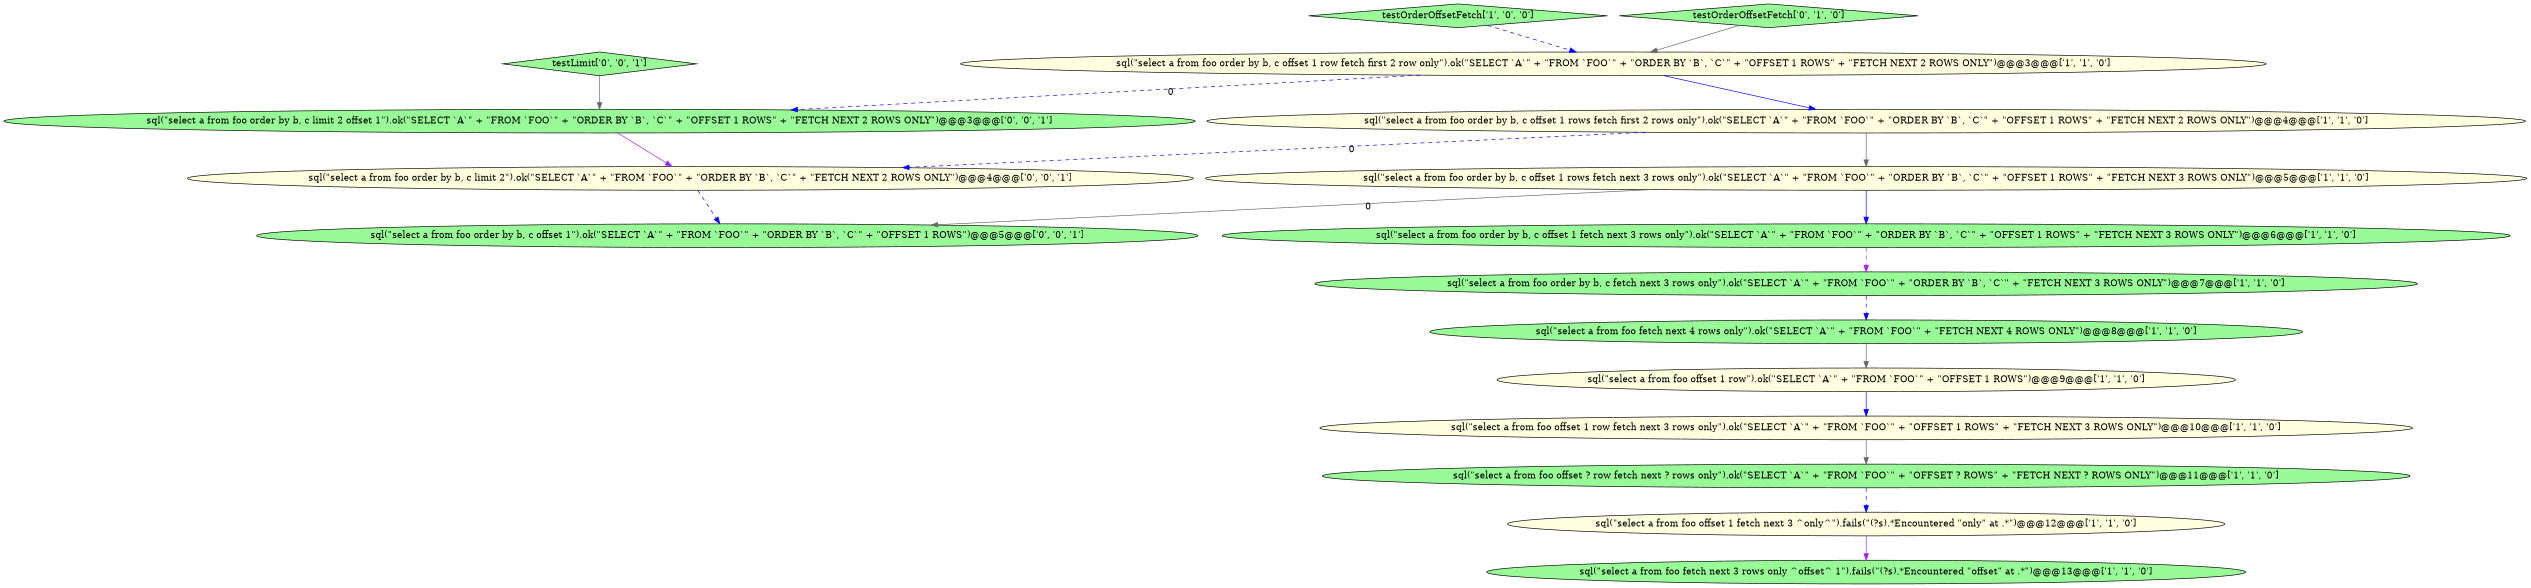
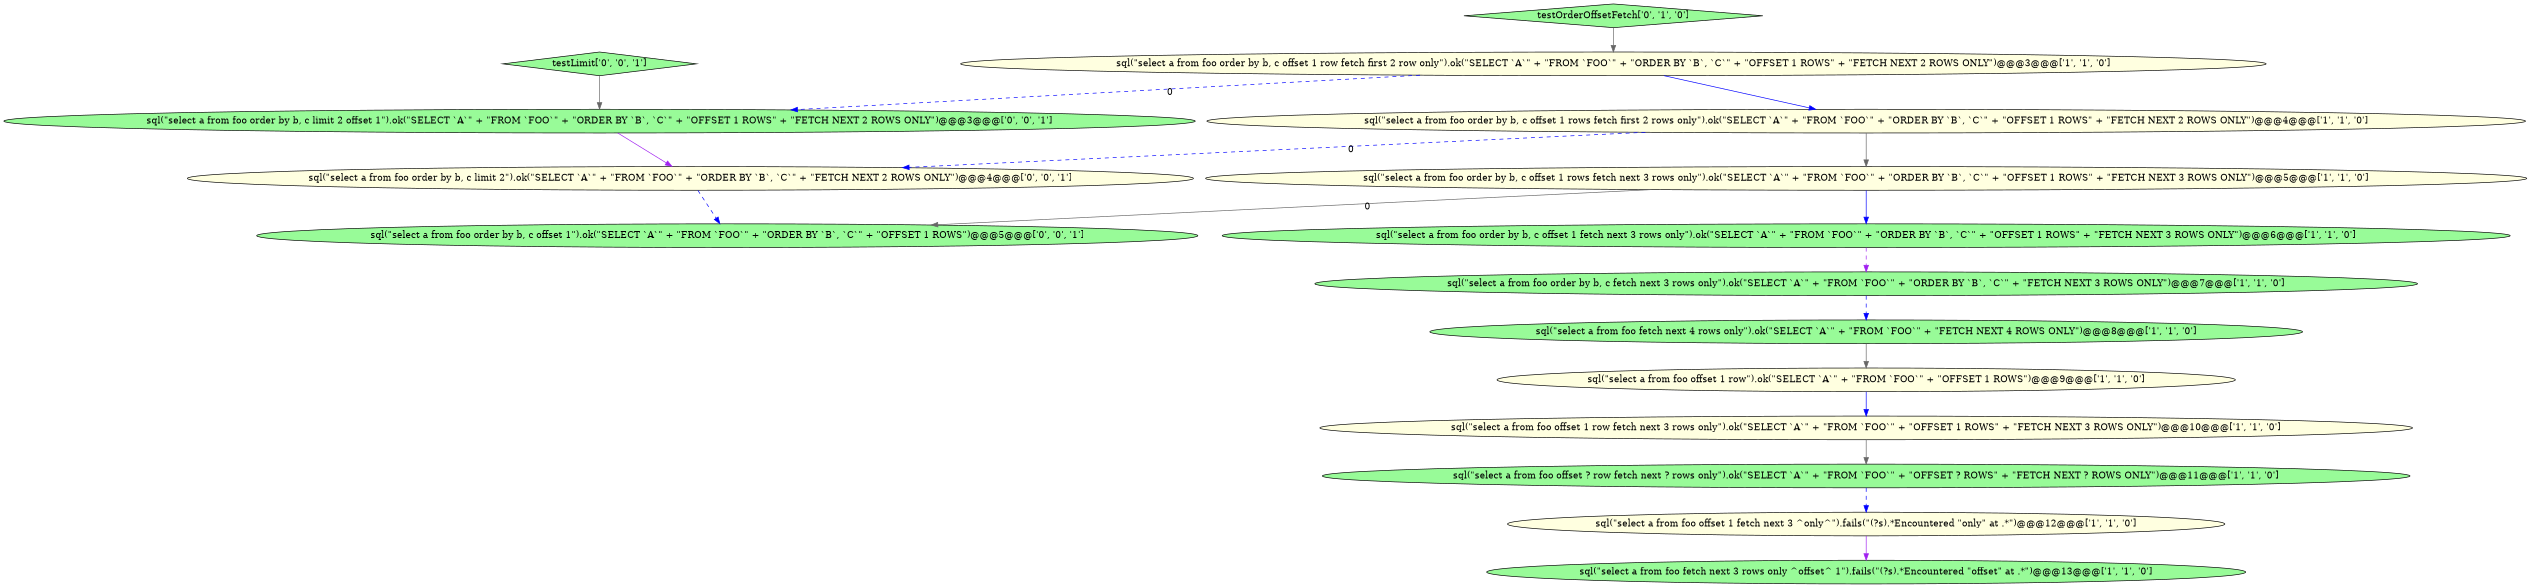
(1458, 16) -> none
